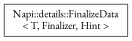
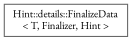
(66, 20) -> (66, 20)
